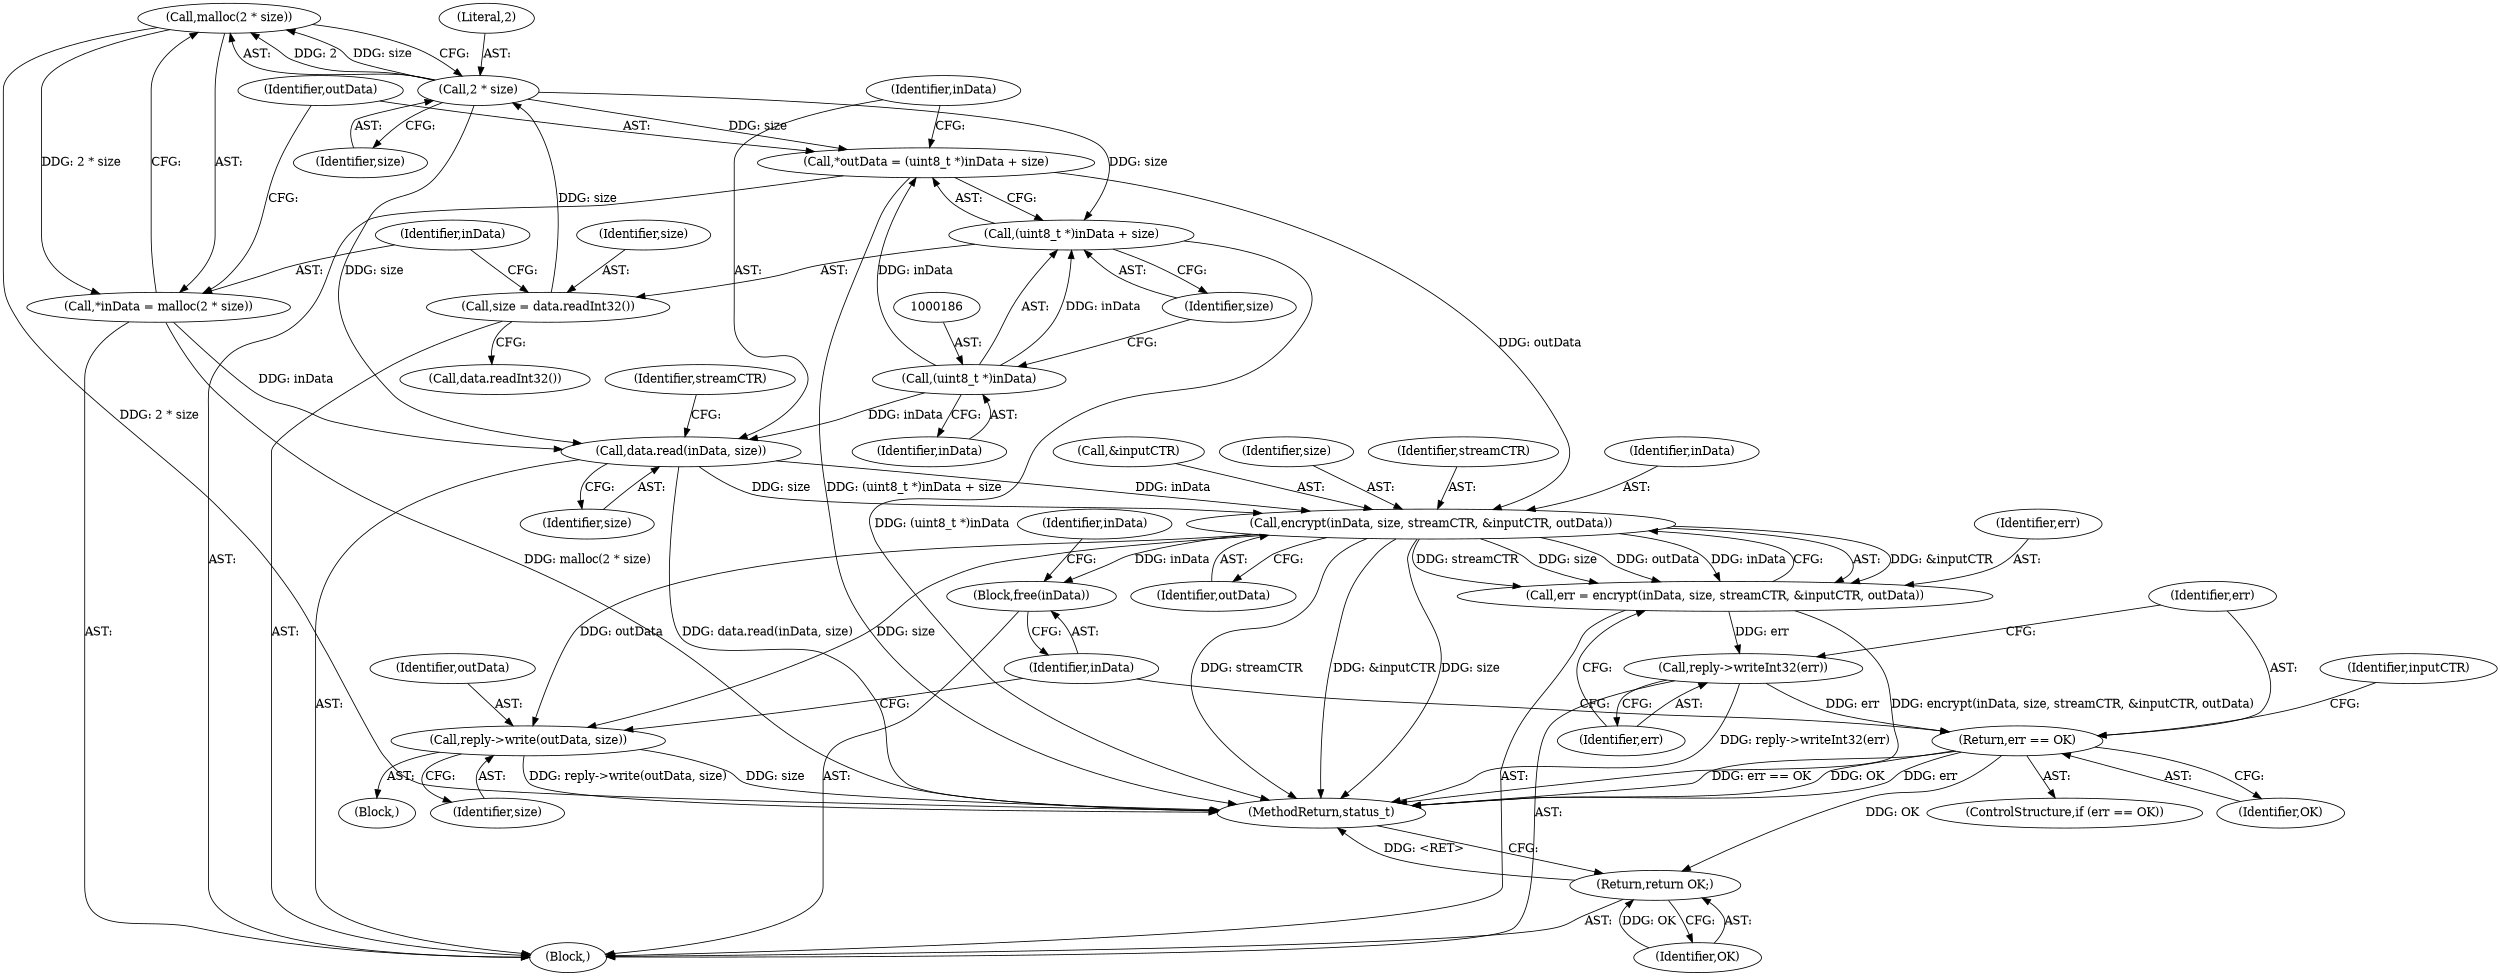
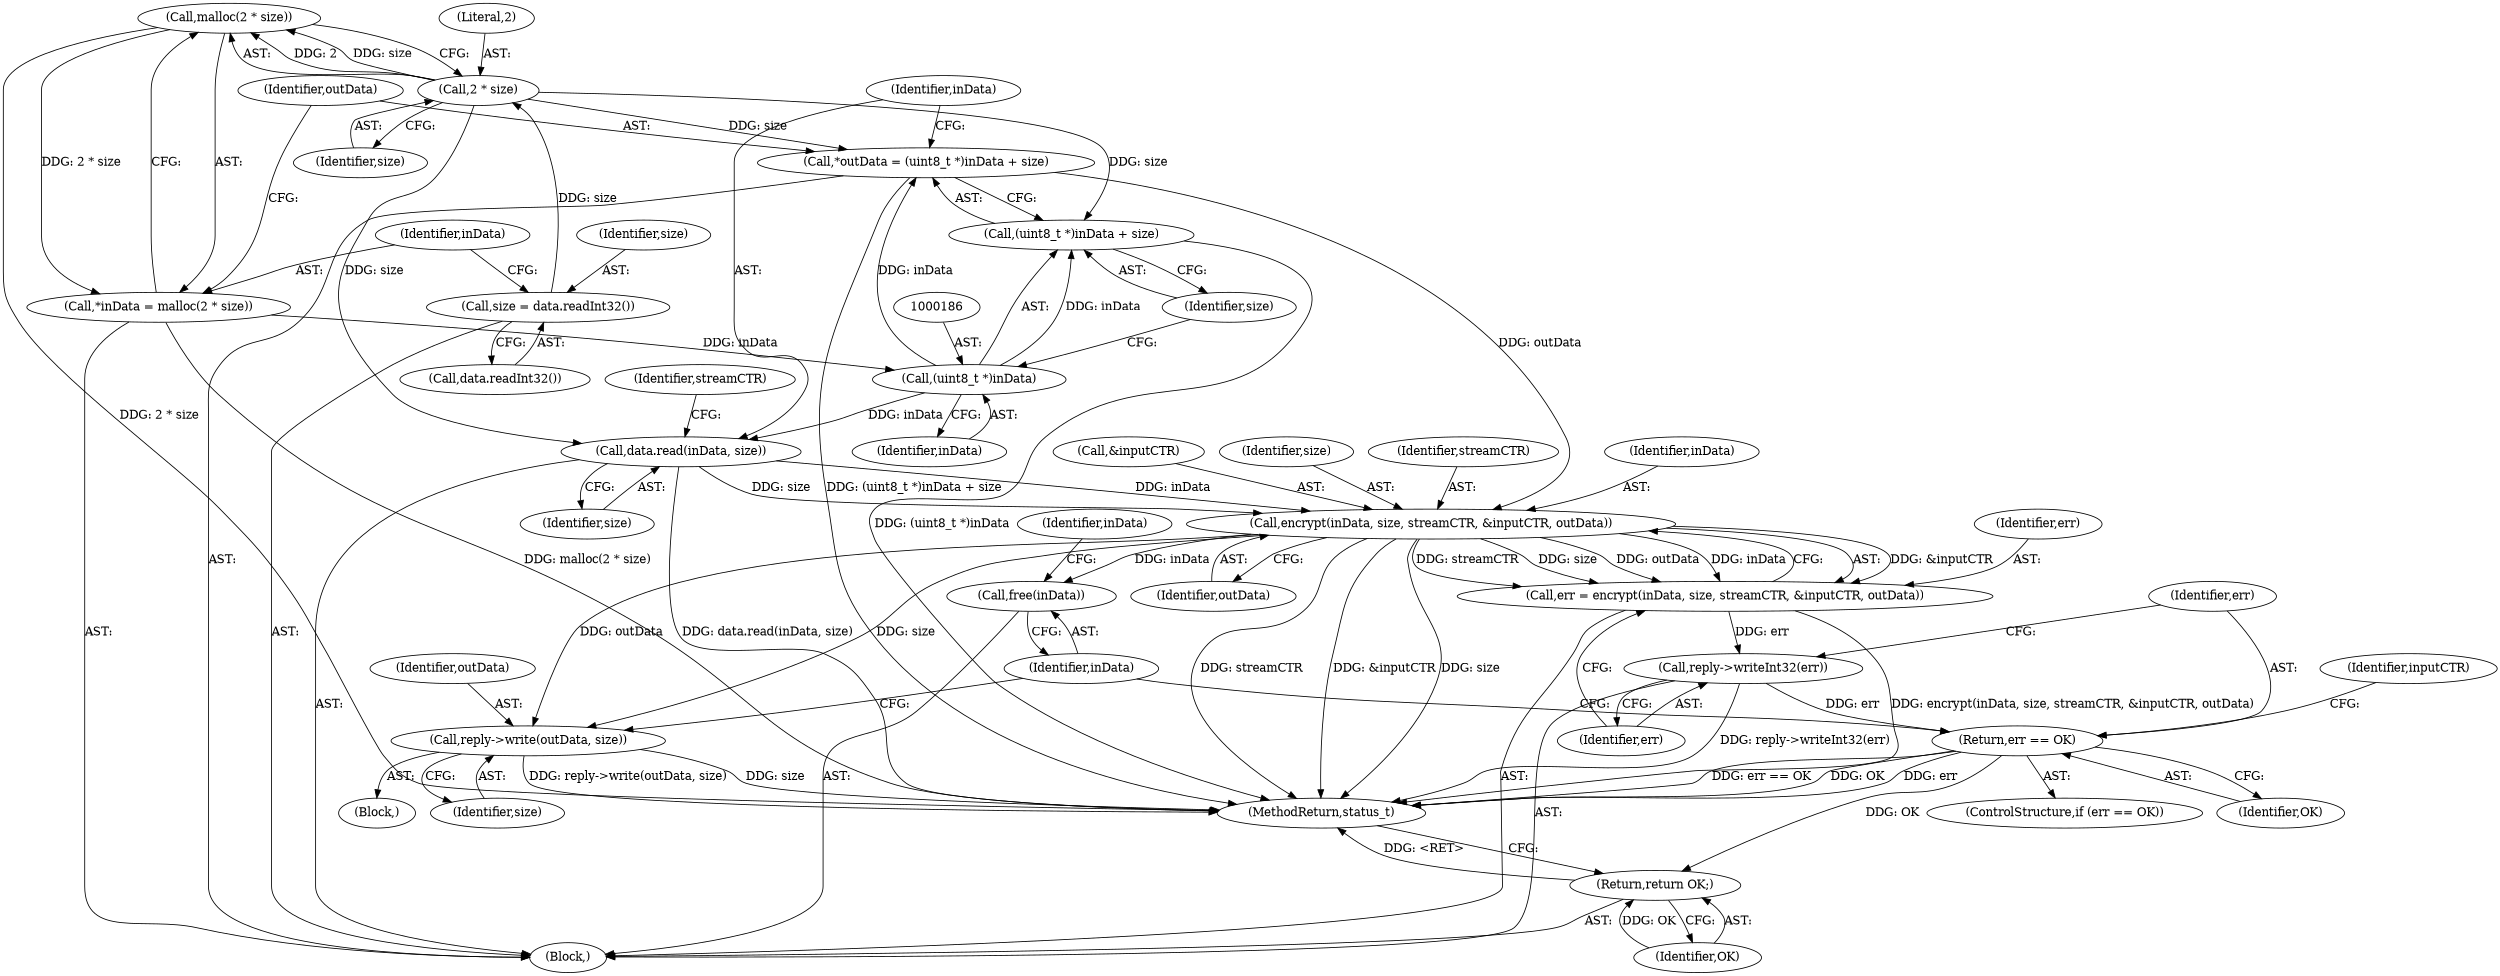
(809, 267) -> (530, 349)
(349, 425) -> (579, 338)
(1032, 596) -> (1032, 596)
